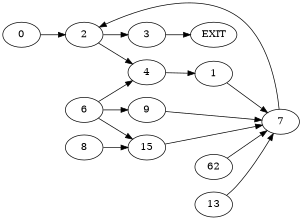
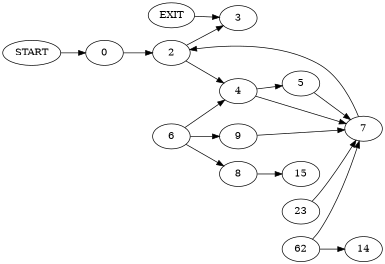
(175, 35) -> (203, 17)
none -> (32, 53)
(214, 74) -> (301, 84)
(113, 127) -> (202, 153)
(210, 135) -> (298, 109)
(214, 205) -> (301, 212)
none -> (364, 249)
